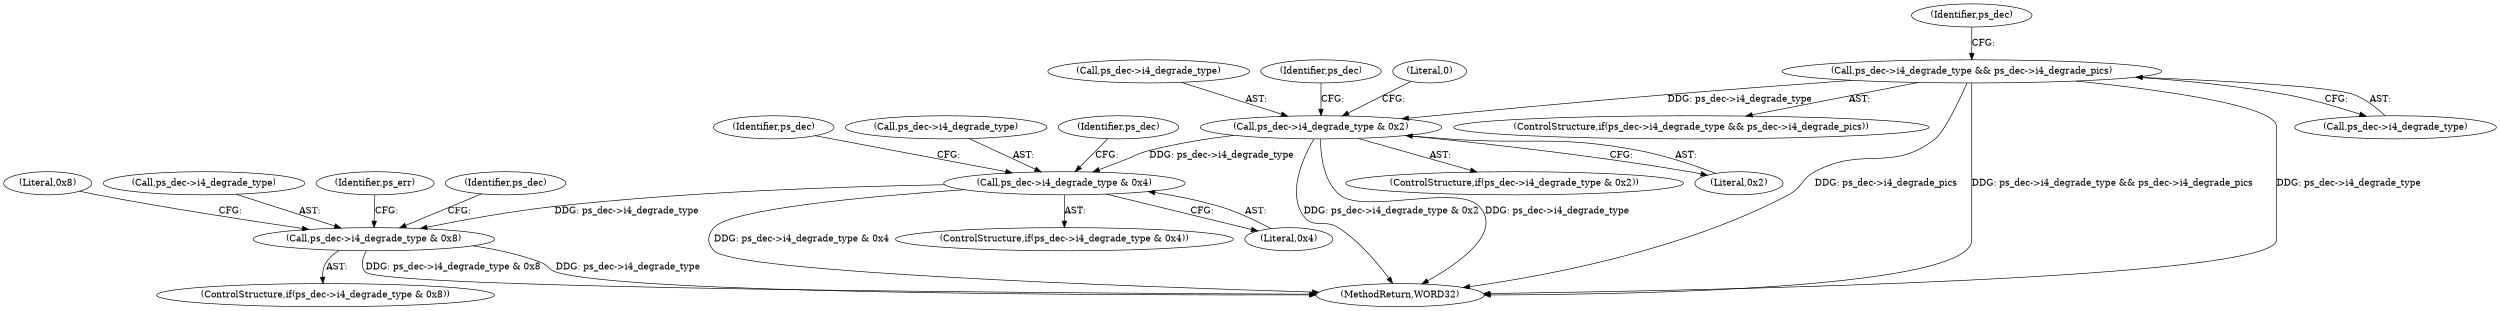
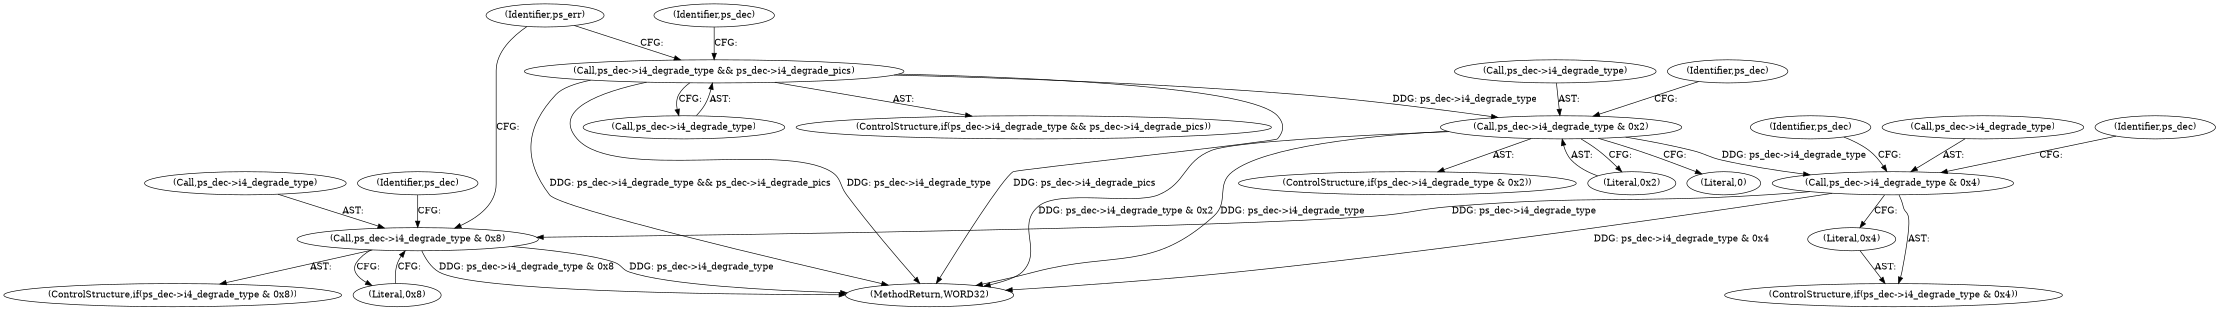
none -> (624, 42)
(1380, 97) -> (1647, 154)
(1215, 205) -> (1871, 264)
none -> (355, 265)
